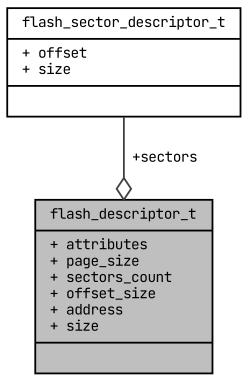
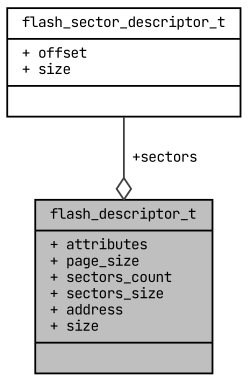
(103, 294) -> (108, 294)
